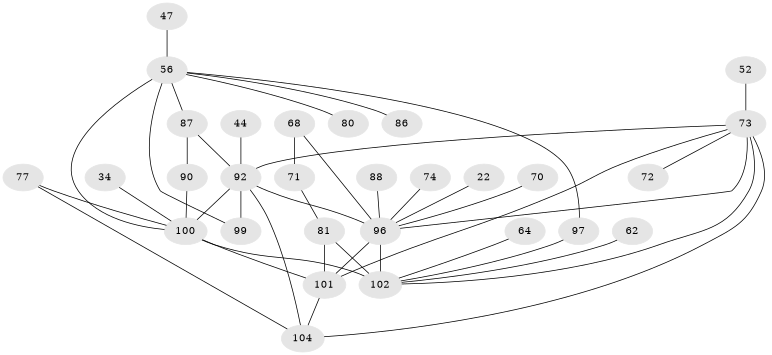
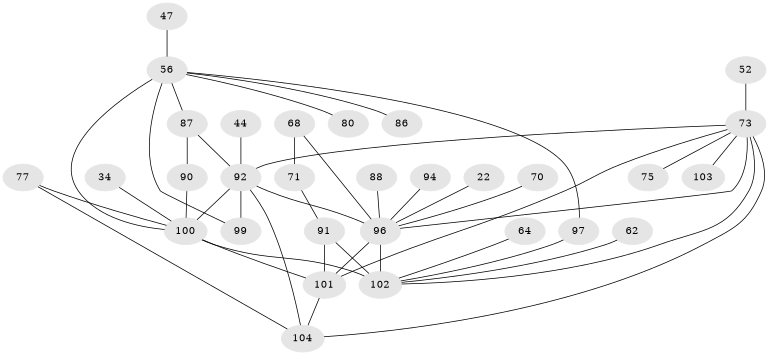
(430, 178) -> (430, 178)
(648, 178) -> (648, 178)
none -> (703, 178)
(324, 231) -> (324, 231)
